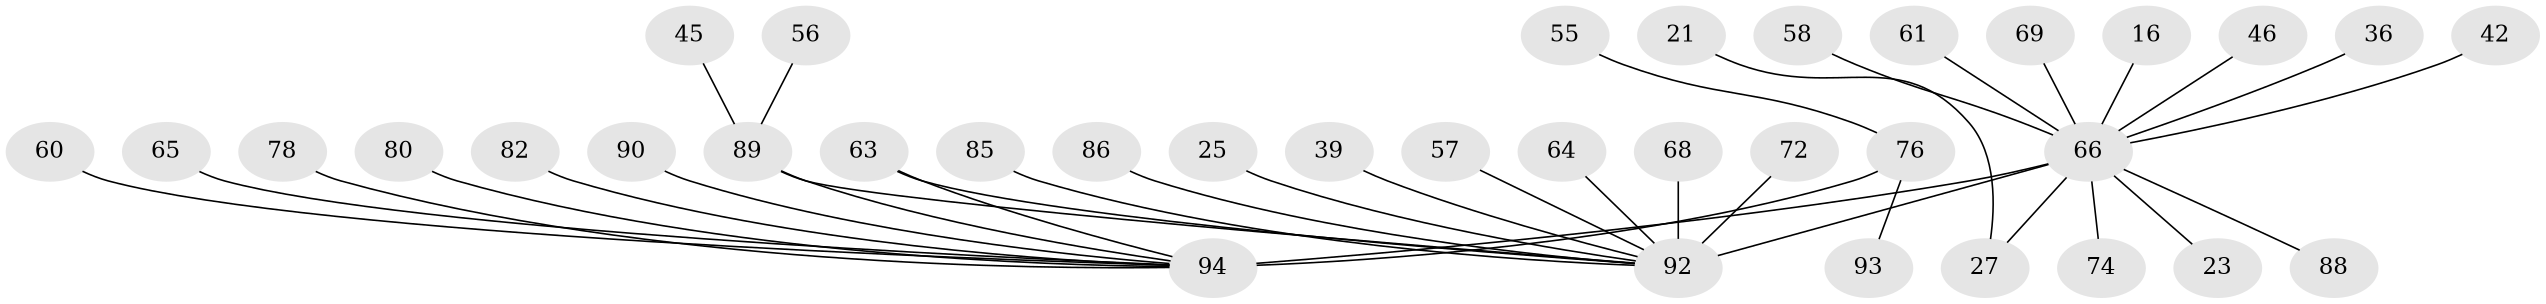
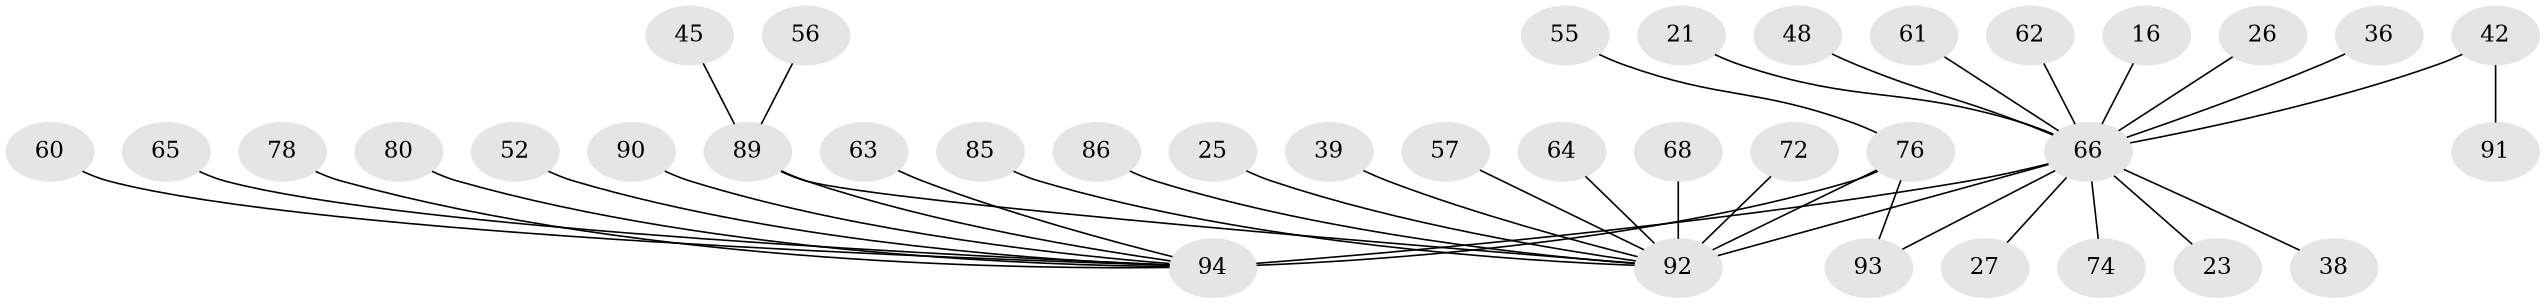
(1798, 36) -> (1798, 36)
(2030, 36) -> (2030, 36)
(2263, 36) -> (2263, 36)
(1859, 77) -> (1884, 95)
(515, 152) -> (515, 152)
none -> (2496, 152)
none -> (1979, 210)
(1264, 231) -> (1774, 220)
(2334, 268) -> (2334, 268)
